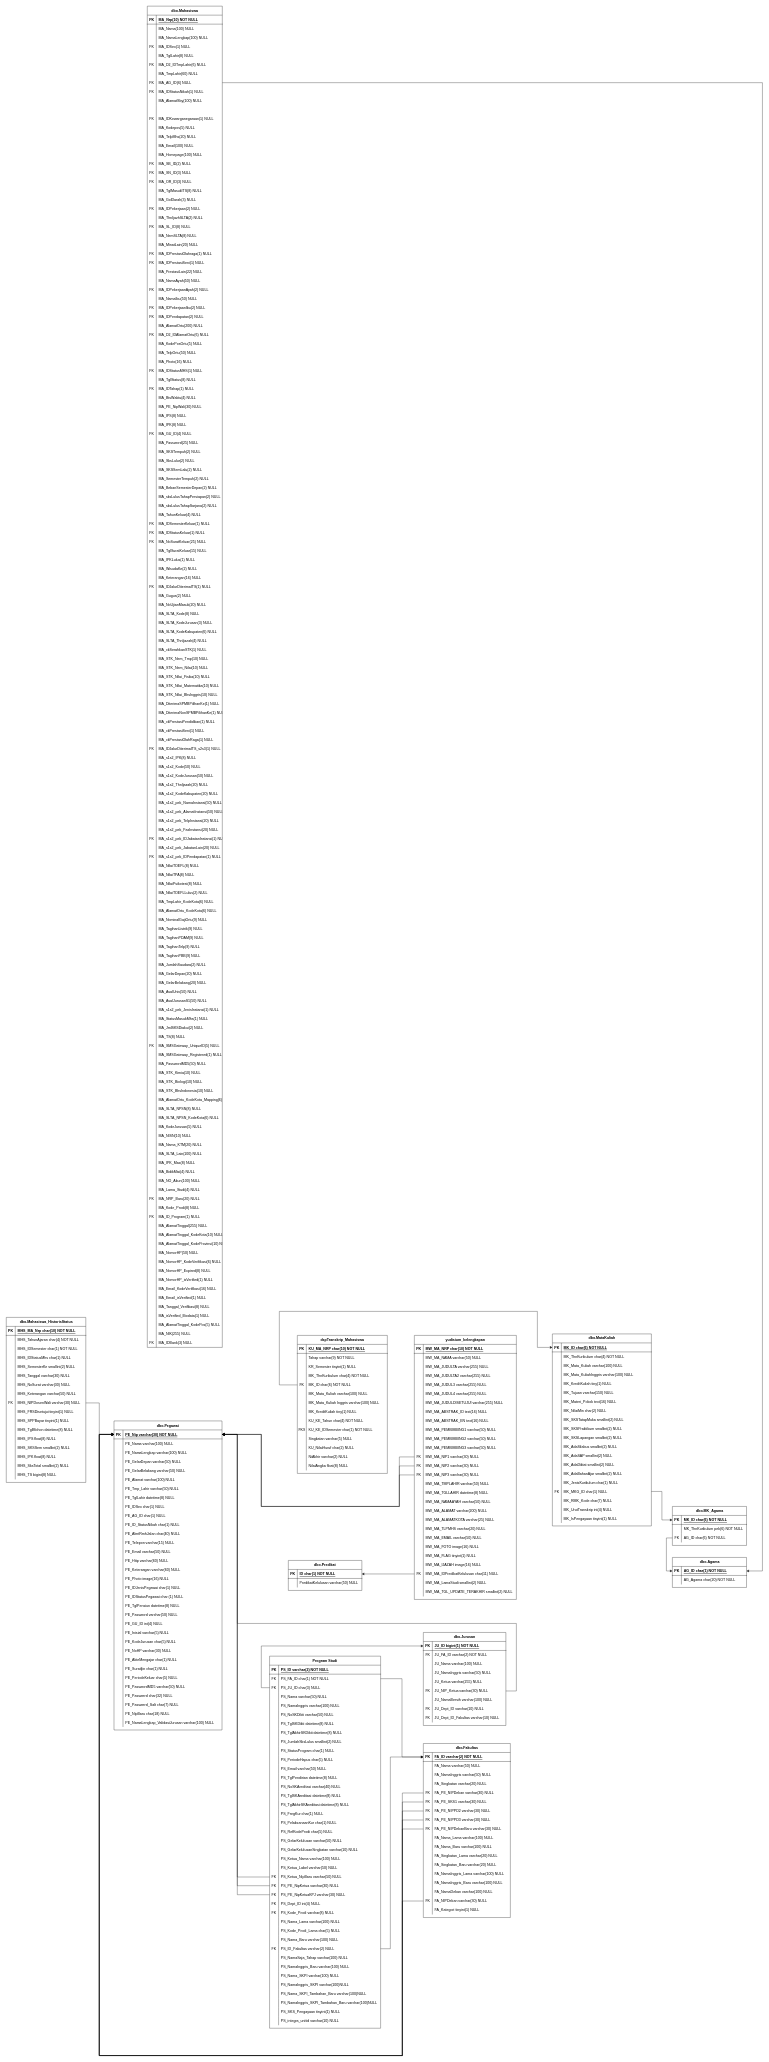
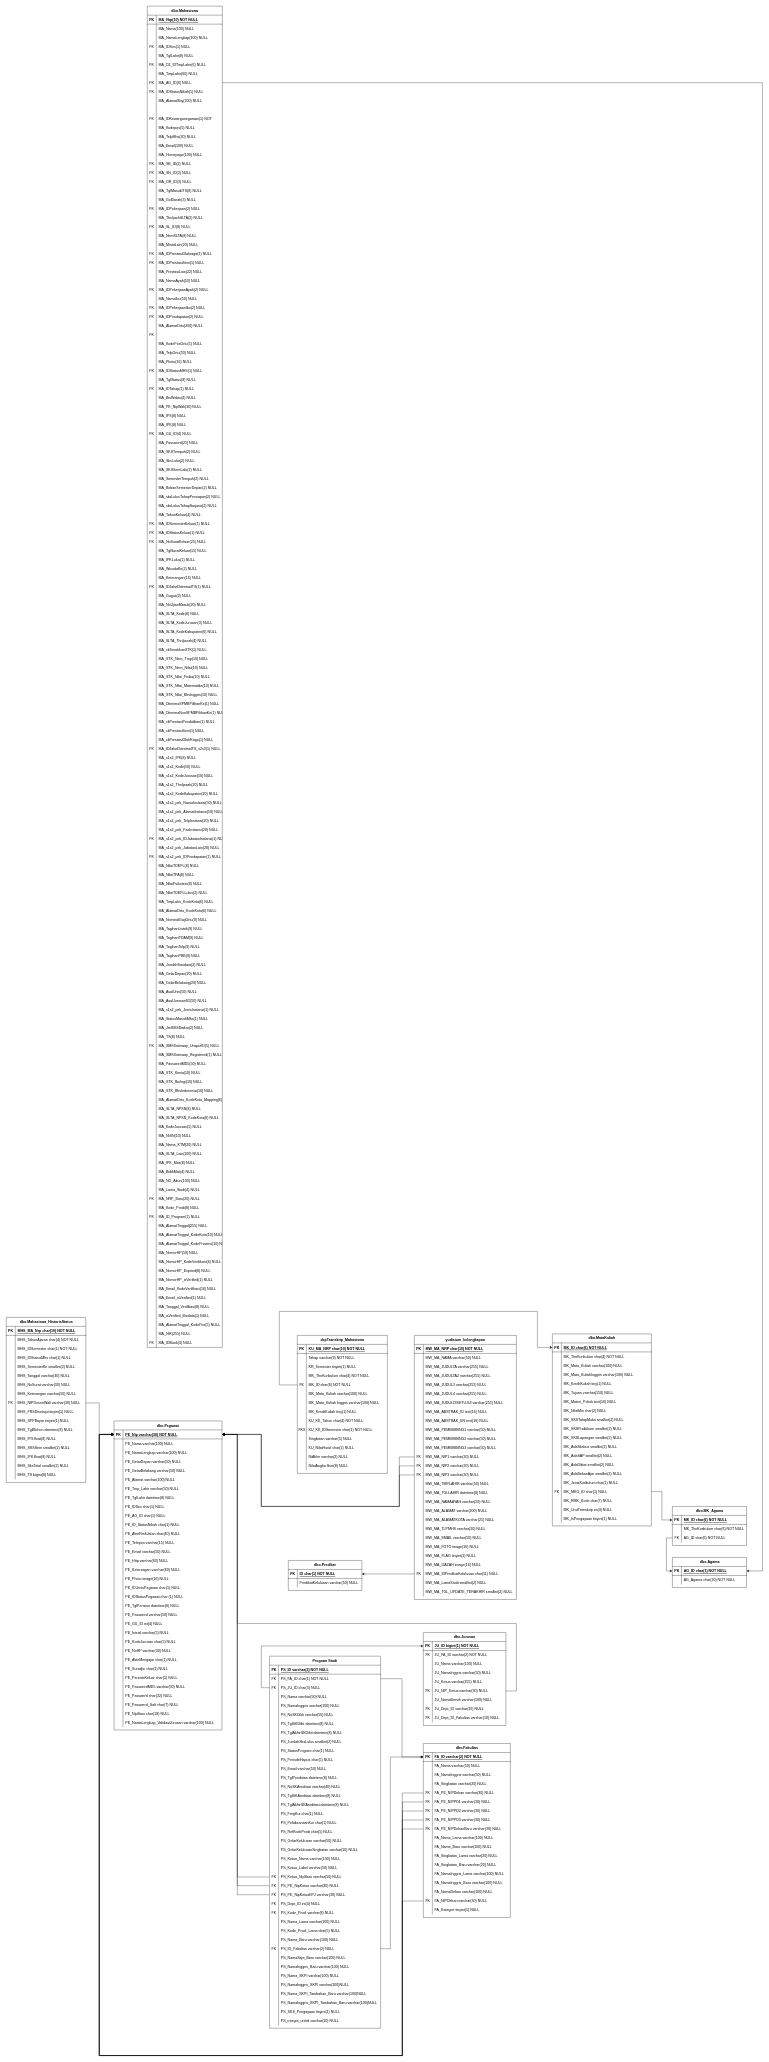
(186, 119) -> (185, 119)
(189, 335) -> none
(712, 1529) -> (713, 1529)
(461, 1802) -> (463, 1802)
(315, 1958) -> (314, 1958)
